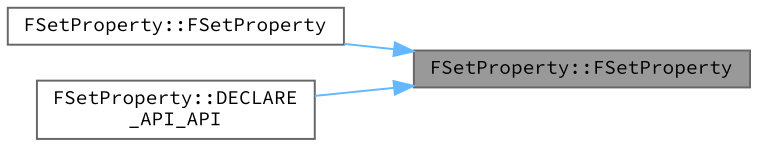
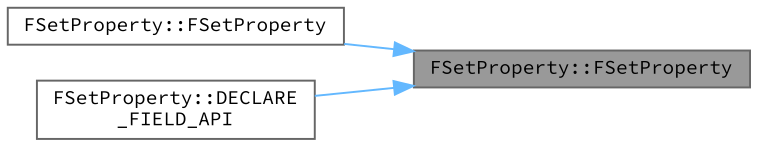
(176, 110) -> (176, 110)
